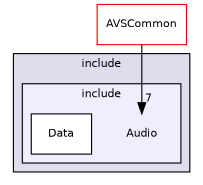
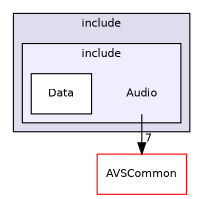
(142, 74) -> (142, 129)
